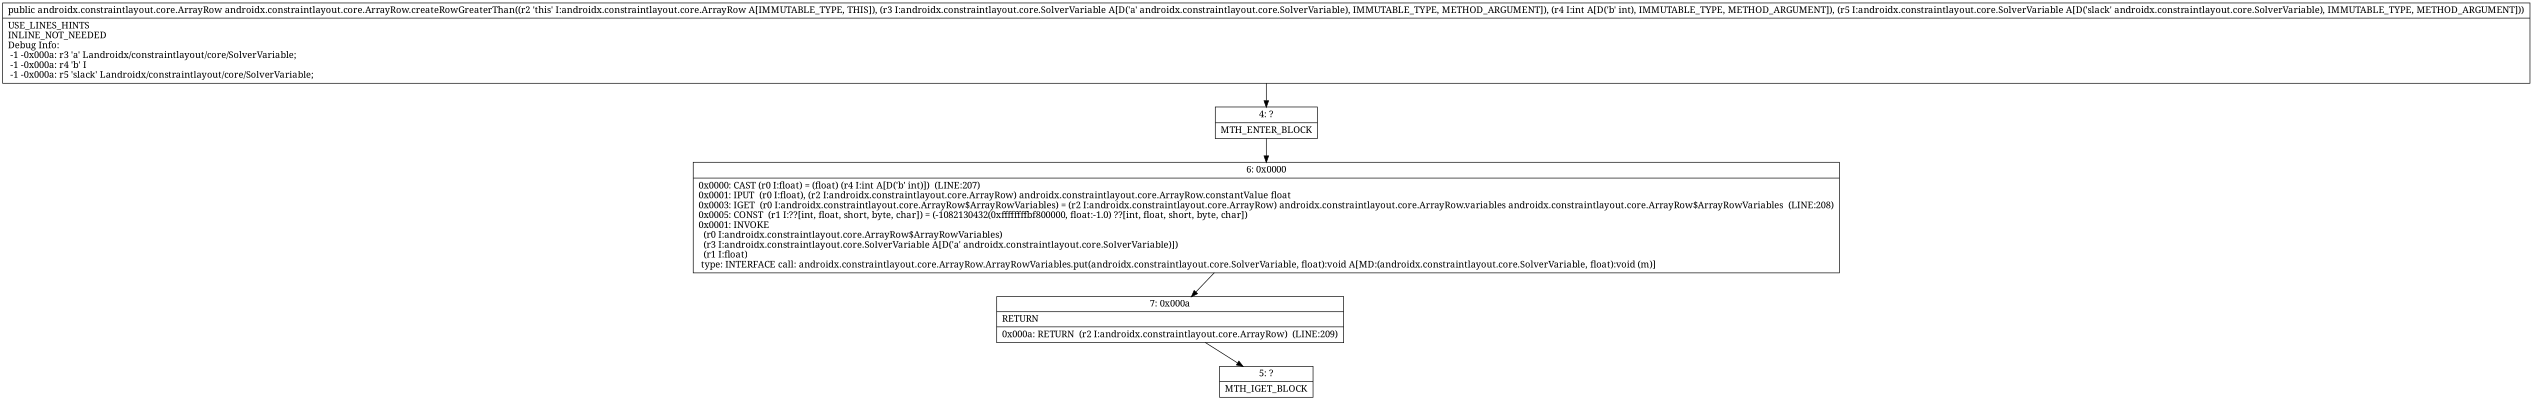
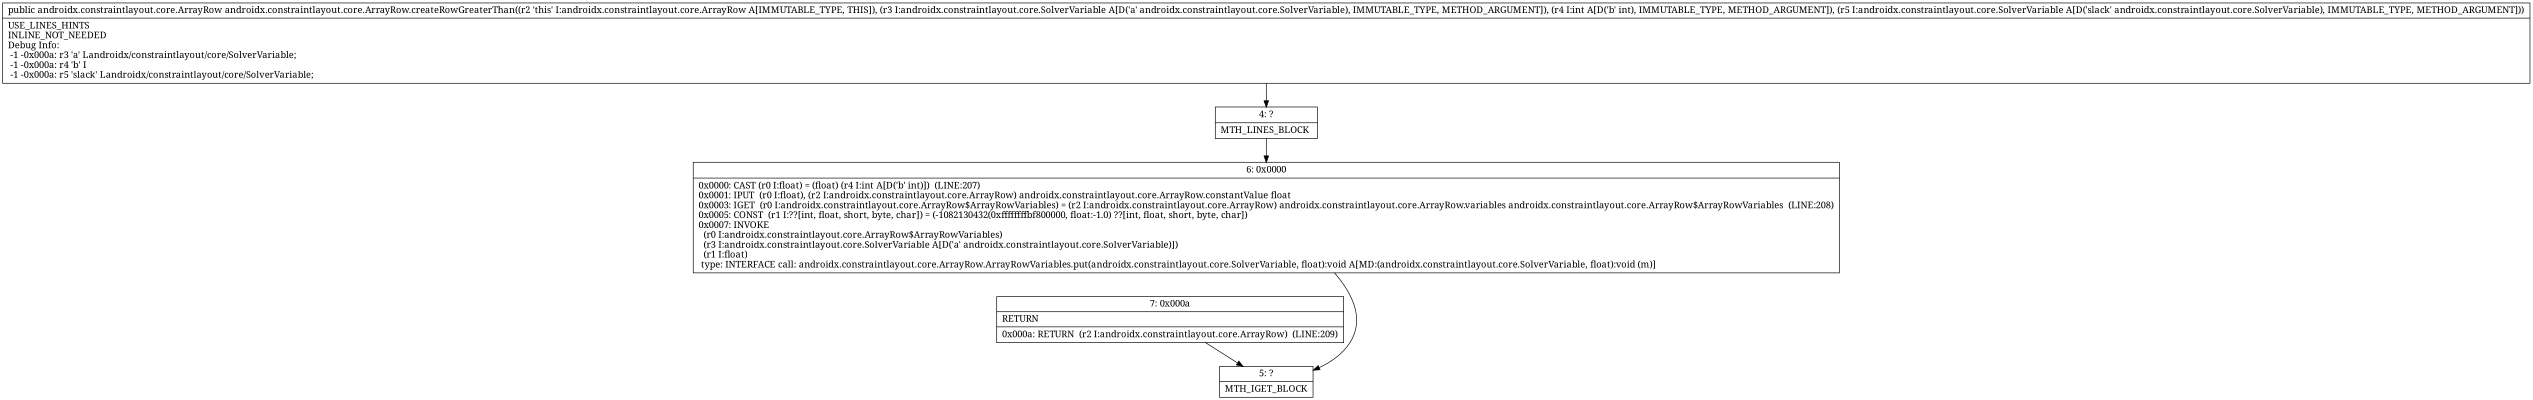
(1266, 130) -> (1265, 130)
(736, 225) -> (736, 225)
(1205, 282) -> (1356, 325)
